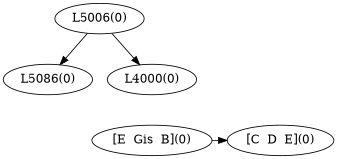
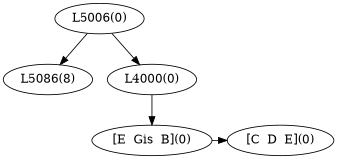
(48, 80) -> (48, 80)
none -> (152, 106)
